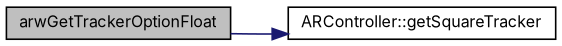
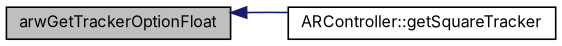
(251, 34) -> (268, 12)
